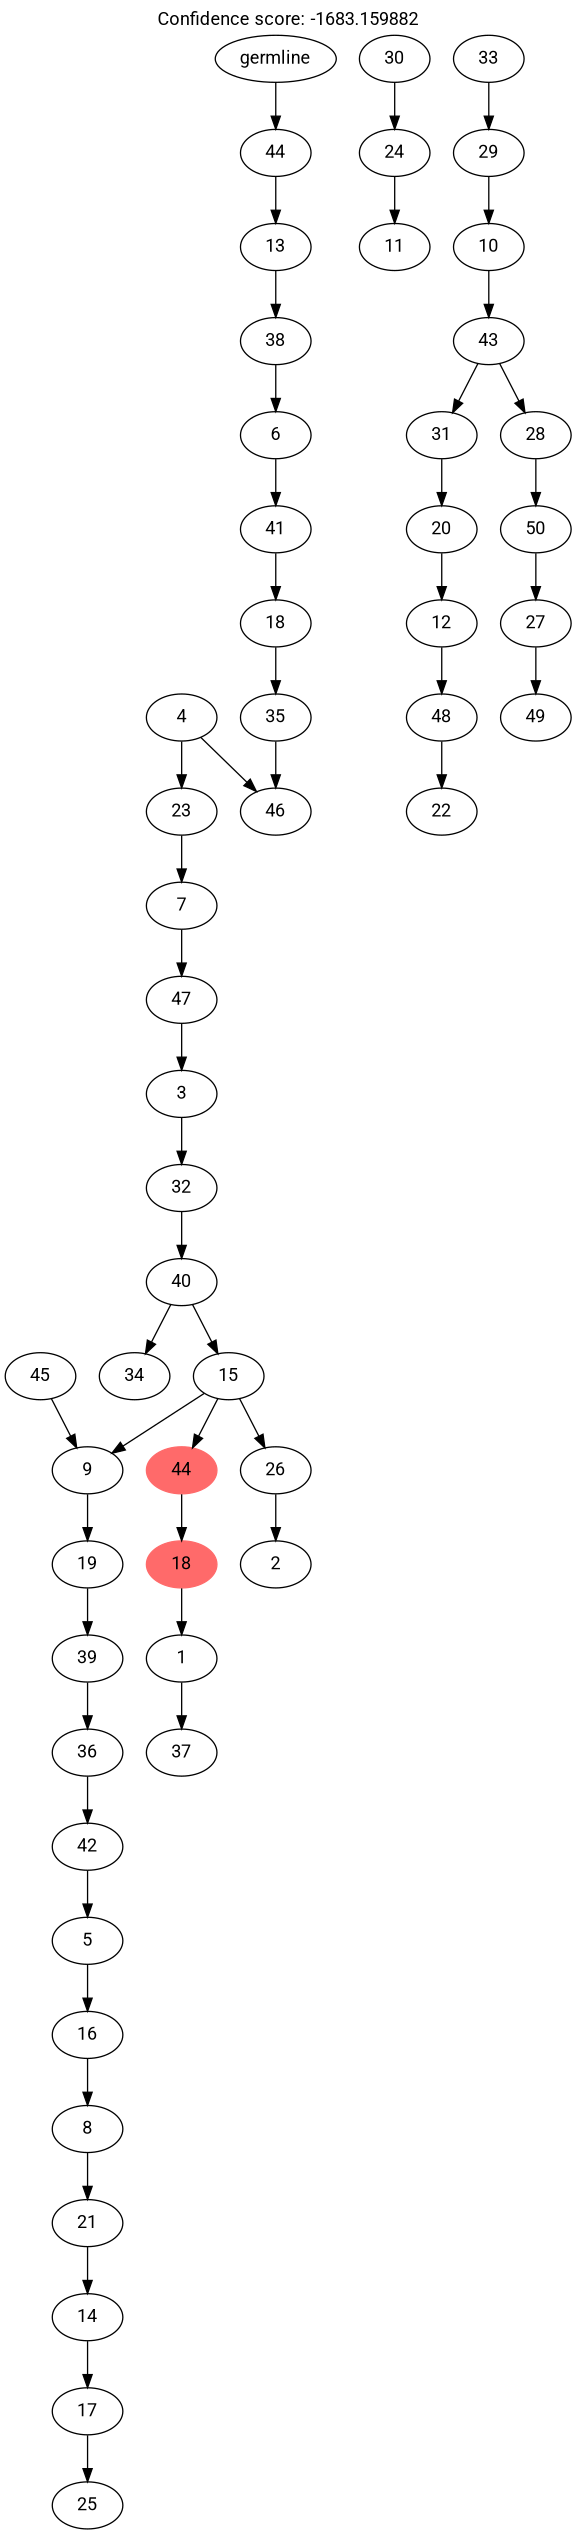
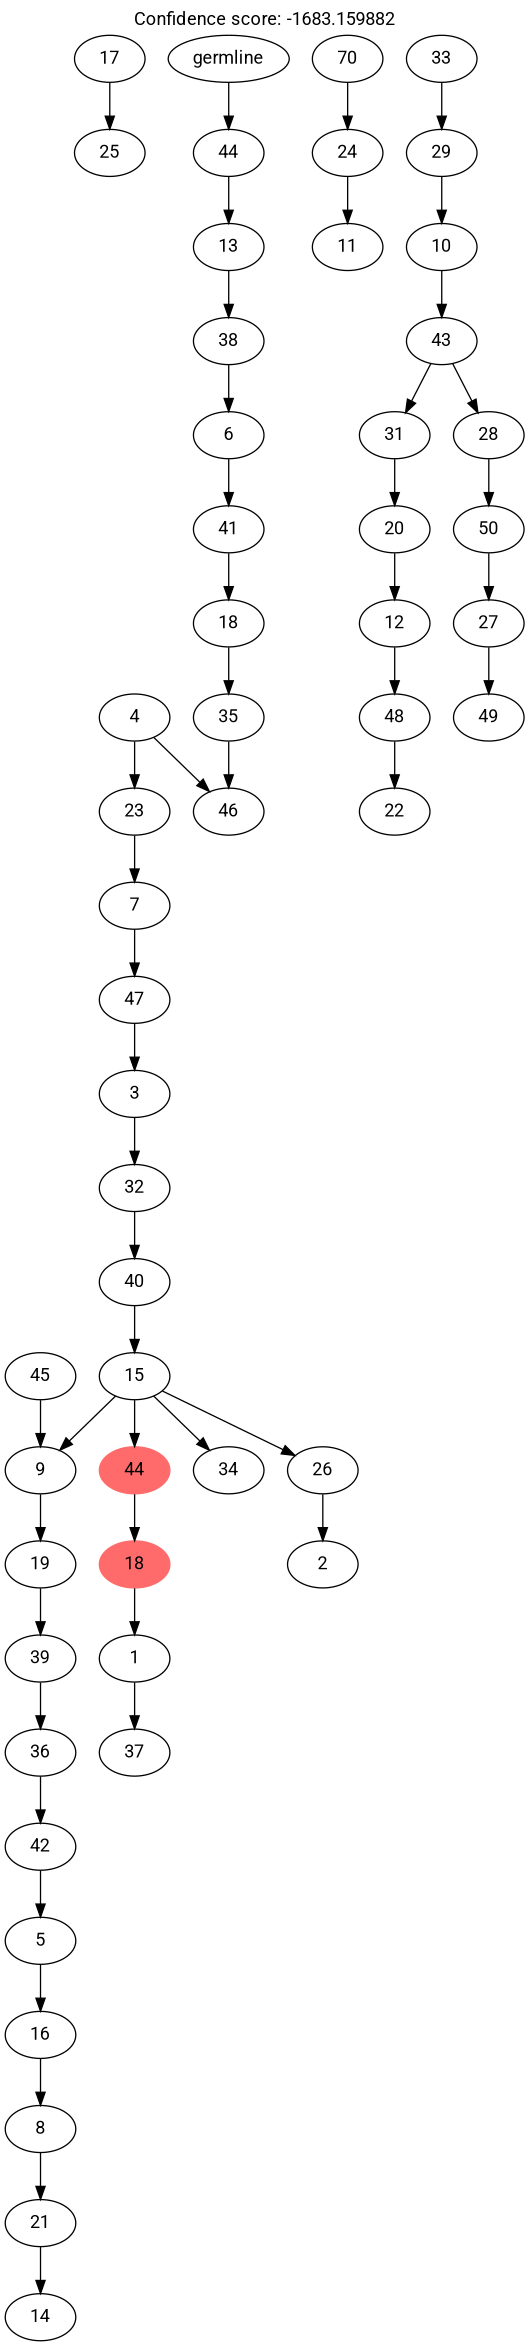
(395, 59) -> (348, 59)
(161, 1323) -> (177, 1419)
(88, 2358) -> none
